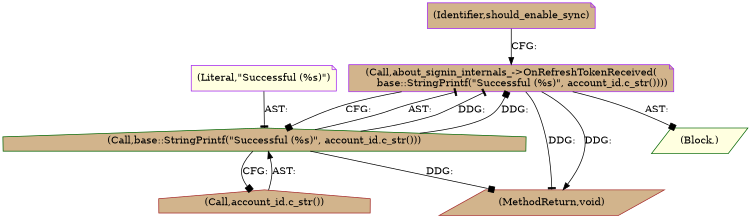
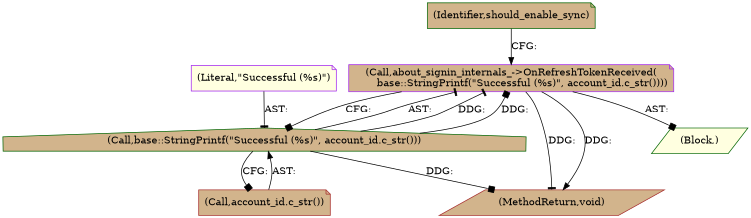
(511, 16) -> (511, 16)
(264, 203) -> (264, 203)
